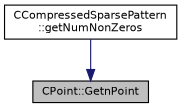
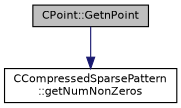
(91, 54) -> (91, 42)
